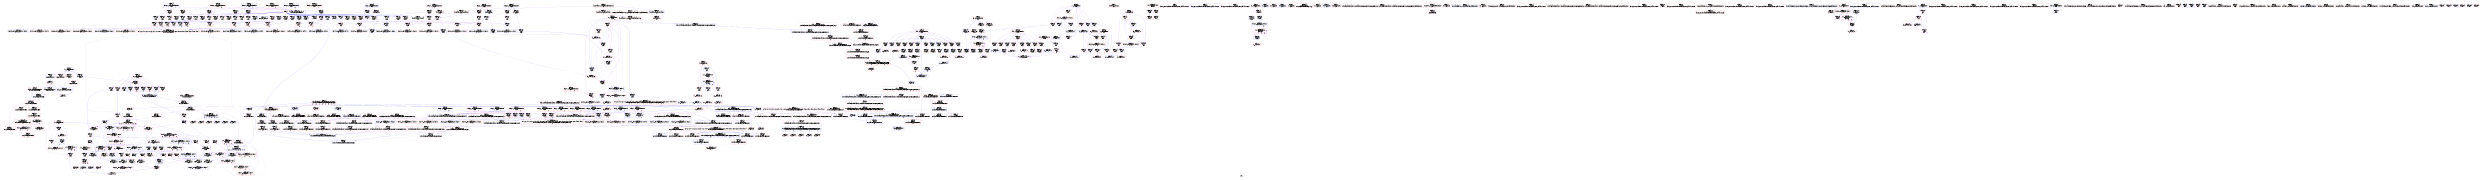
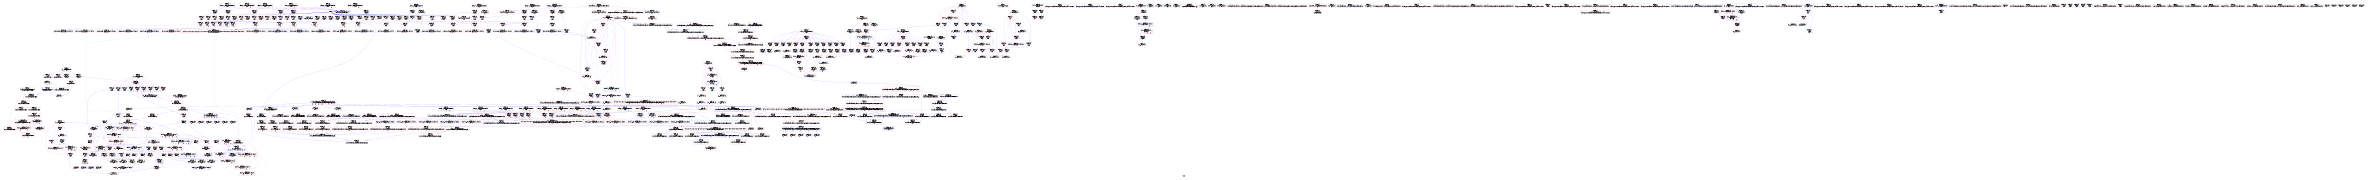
none -> (814, 69)
